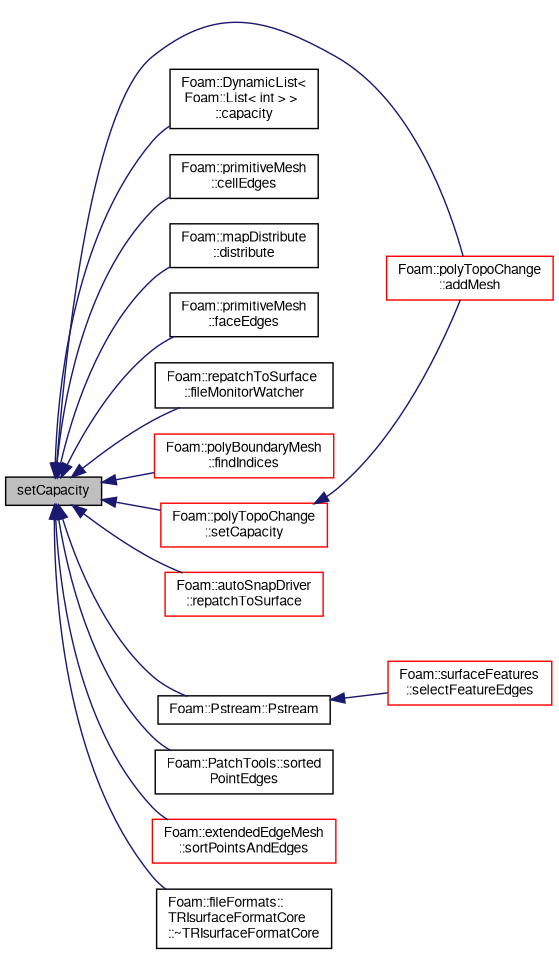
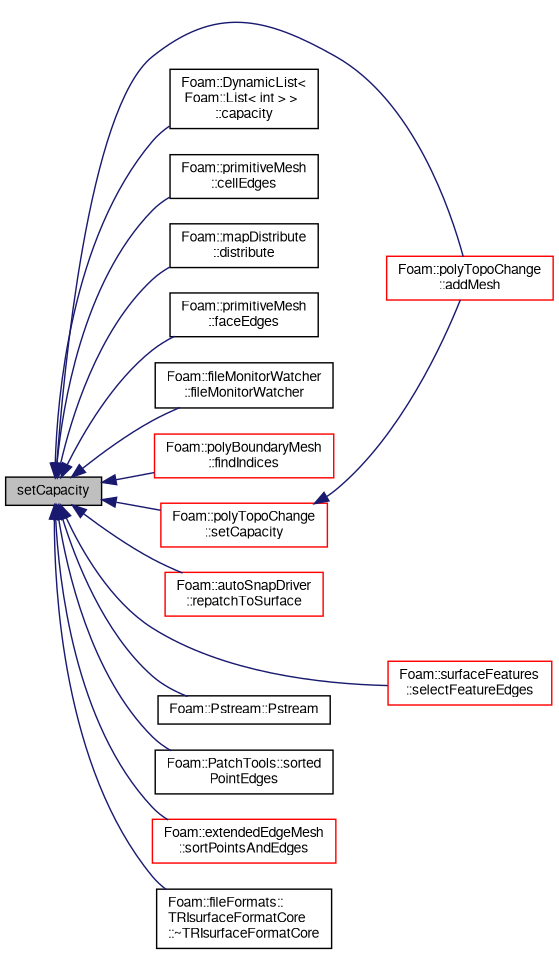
(244, 385) -> (244, 385)
(366, 695) -> (199, 651)
